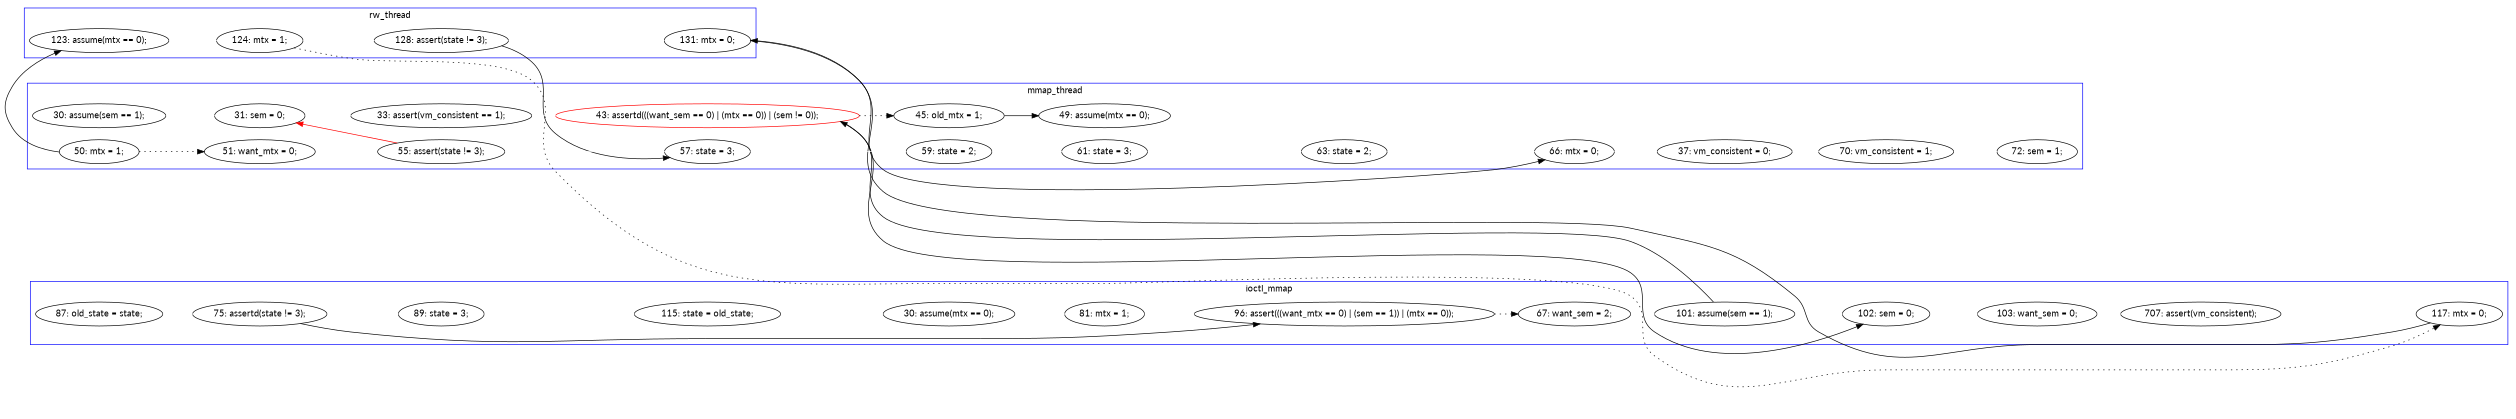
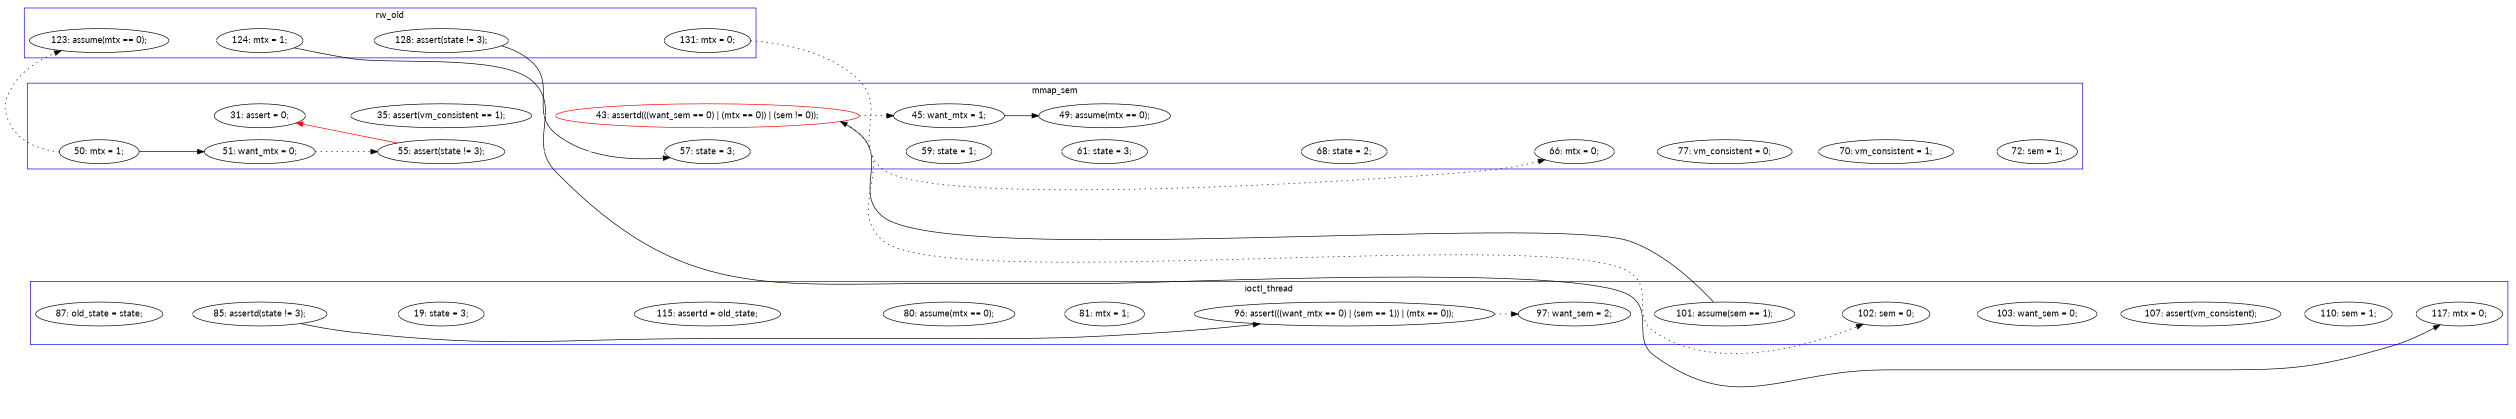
(390, 16) -> (390, 16)
(1055, 91) -> (1055, 91)
(5, 107) -> (5, 107)
(99, 116) -> none
(260, 116) -> (260, 116)
(441, 116) -> (441, 116)
(949, 116) -> (949, 116)
(168, 152) -> (168, 152)
none -> (343, 152)
(949, 152) -> (949, 152)
(1344, 152) -> (1344, 152)
(1725, 152) -> (1725, 152)
(1103, 189) -> (1103, 189)
(1562, 223) -> none
(1326, 257) -> (1326, 257)
(1396, 277) -> (1396, 277)
(1269, 289) -> (1269, 289)
(260, 314) -> (260, 314)
(441, 314) -> (441, 314)
(707, 314) -> (707, 314)
(949, 314) -> (949, 314)
(1574, 314) -> (1574, 314)
(2201, 314) -> (2201, 314)
none -> (2348, 314)
